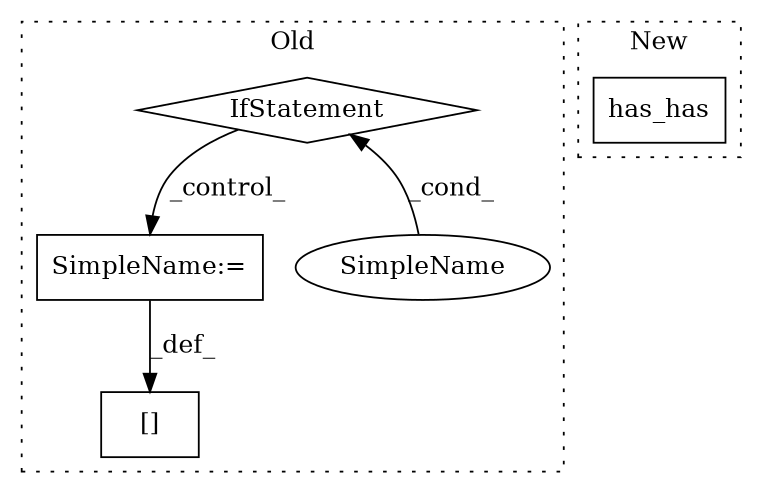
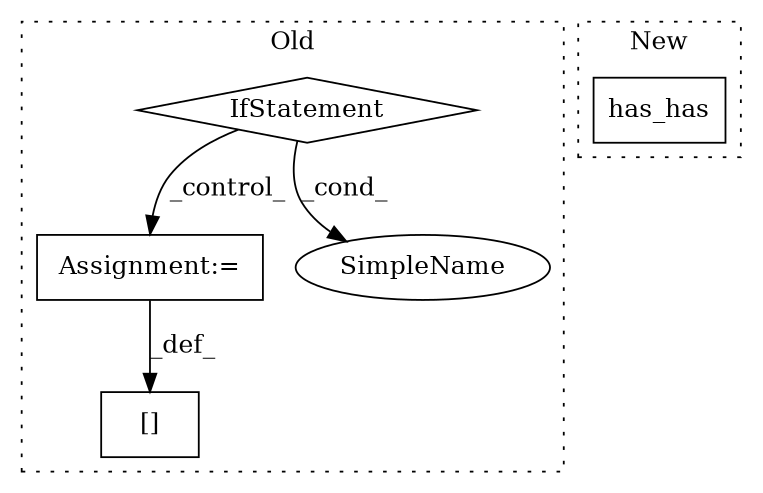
(401, 184) -> (297, 192)
(150, 267) -> (150, 267)
